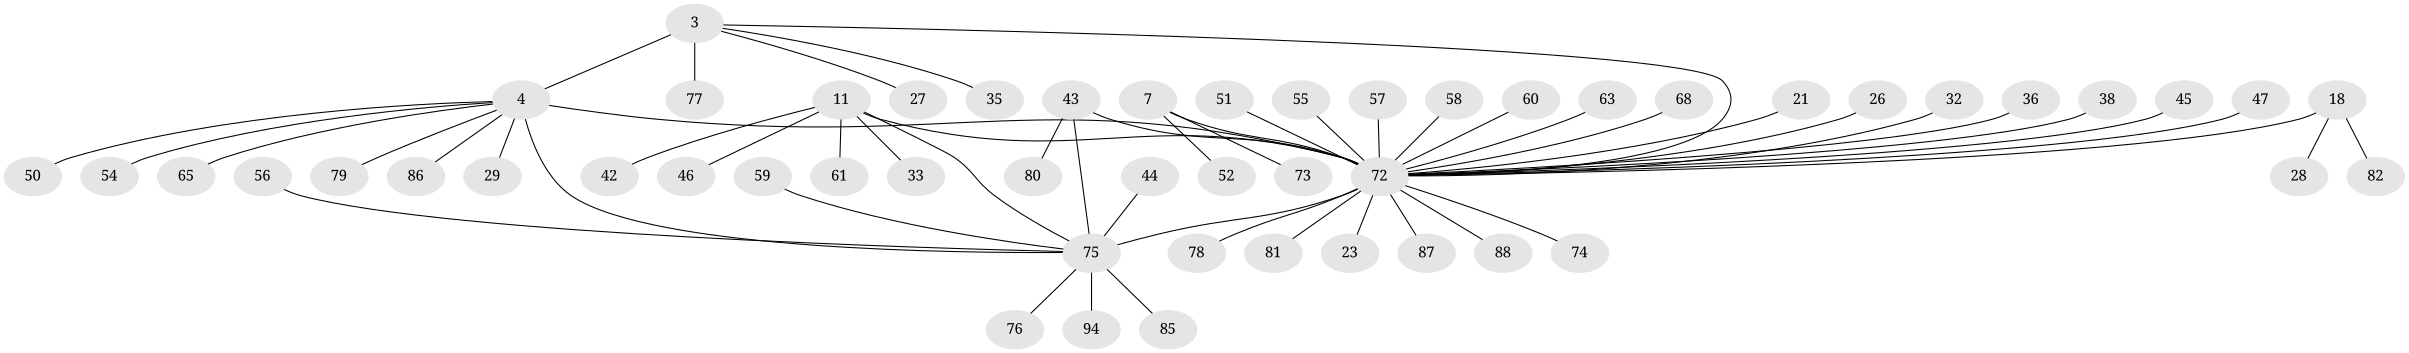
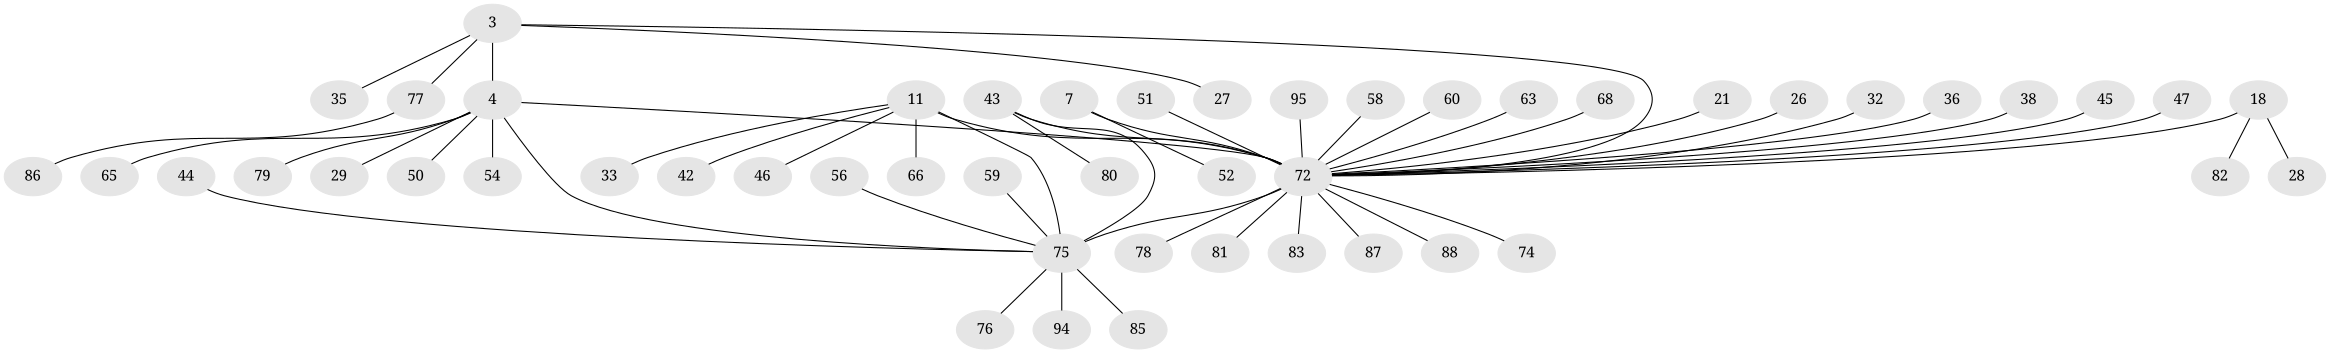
(1301, 100) -> (1299, 100)
(1378, 100) -> none
(469, 138) -> (199, 139)
(839, 177) -> (916, 177)
(1303, 177) -> none
(1350, 253) -> (1297, 253)
